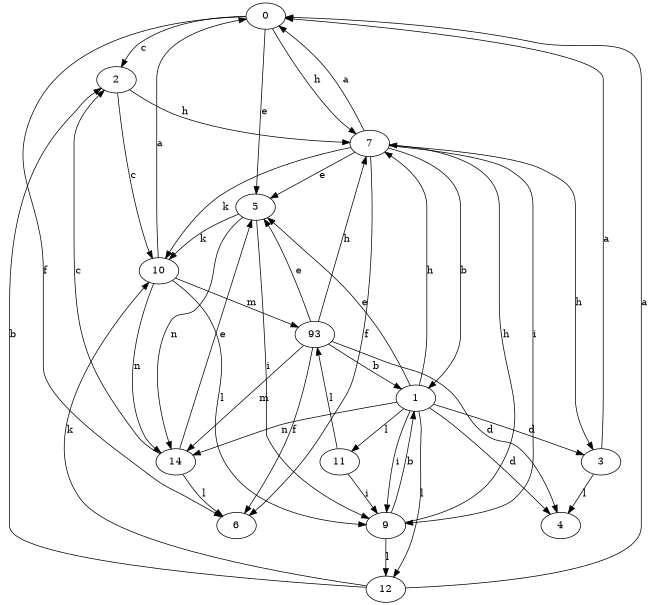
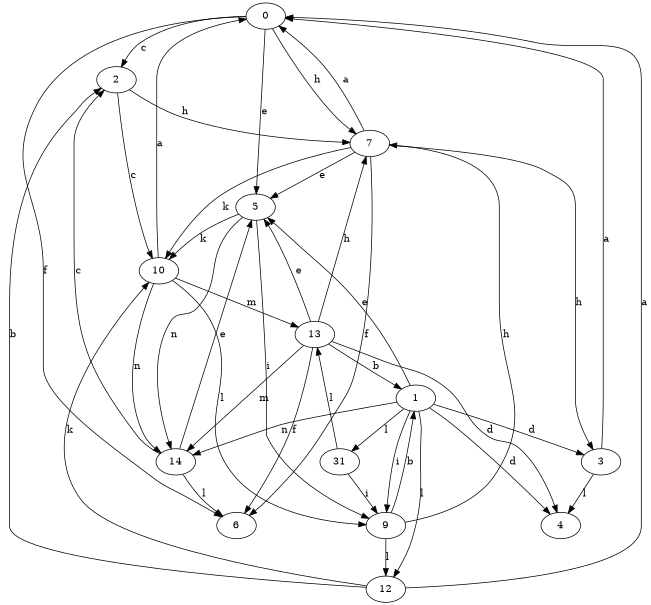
(461, 249) -> none
(427, 264) -> none
(533, 323) -> none
(315, 334) -> (315, 334)
(340, 462) -> (340, 462)
